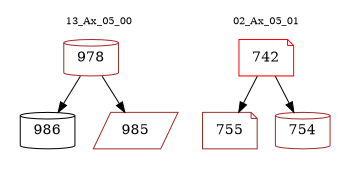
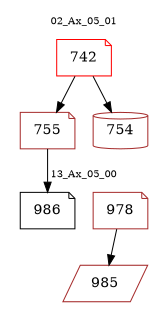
(91, 58) -> (120, 211)
(72, 90) -> (48, 171)
(48, 131) -> (48, 211)
